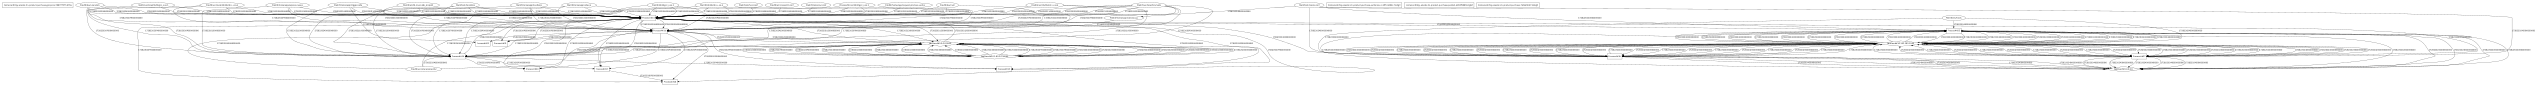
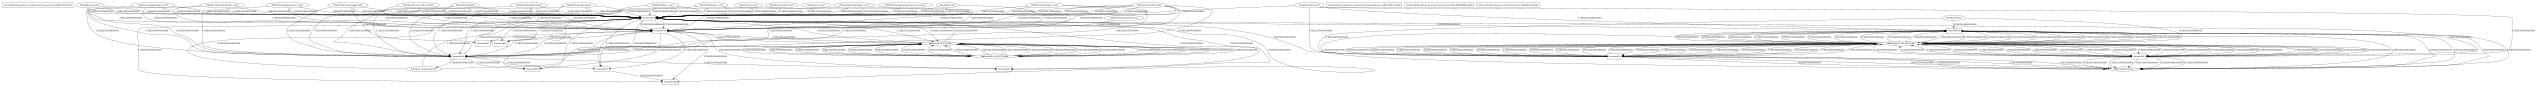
(816, 5) -> (816, 5)
(1219, 11) -> (1120, 13)
none -> (379, 25)
(434, 58) -> (446, 64)
